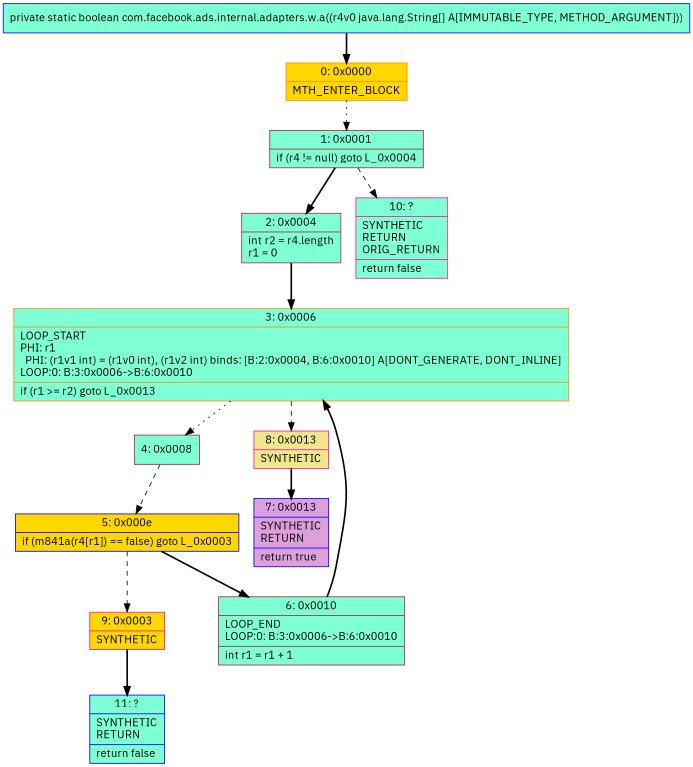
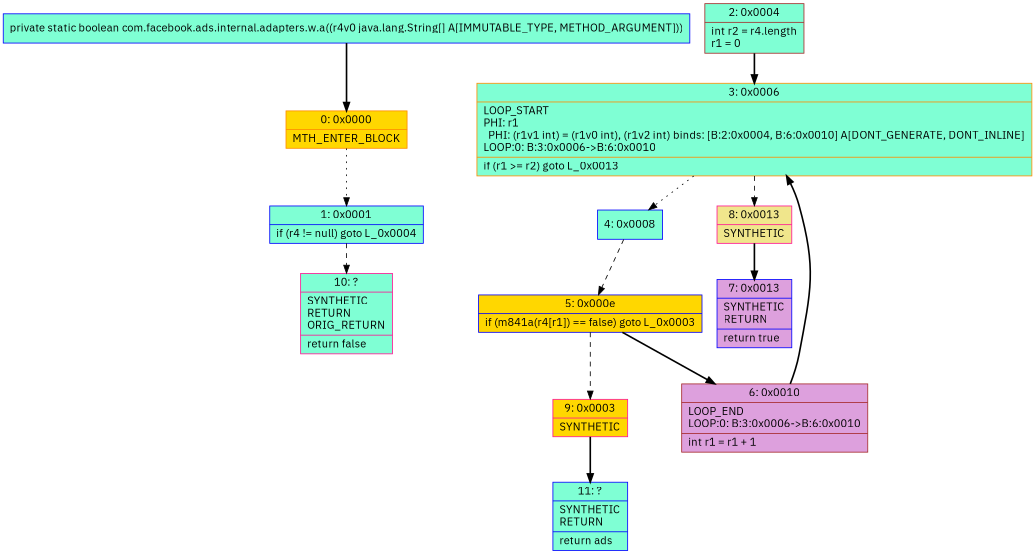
(347, 149) -> (347, 225)
(323, 187) -> none
(167, 450) -> (630, 225)
(312, 631) -> (775, 418)
(126, 754) -> (586, 541)
